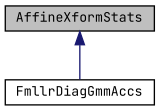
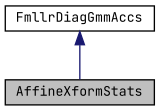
(80, 62) -> (80, 62)
